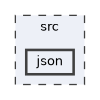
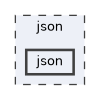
(50, 28) -> (50, 28)
